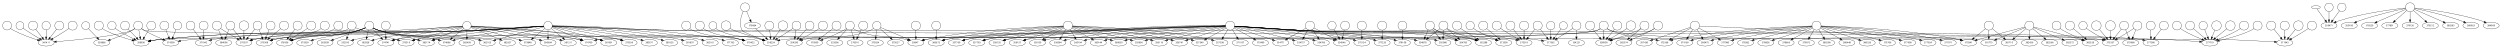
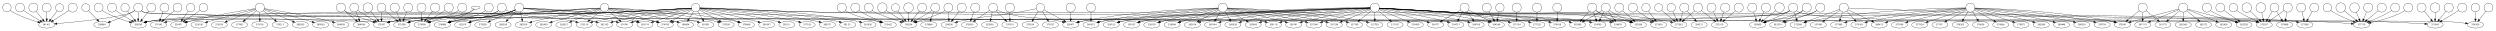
none -> (462, 16)
(516, 32) -> none
(1375, 32) -> none
(362, 33) -> none
(386, 33) -> (469, 18)
(761, 33) -> (930, 17)
(795, 34) -> none
